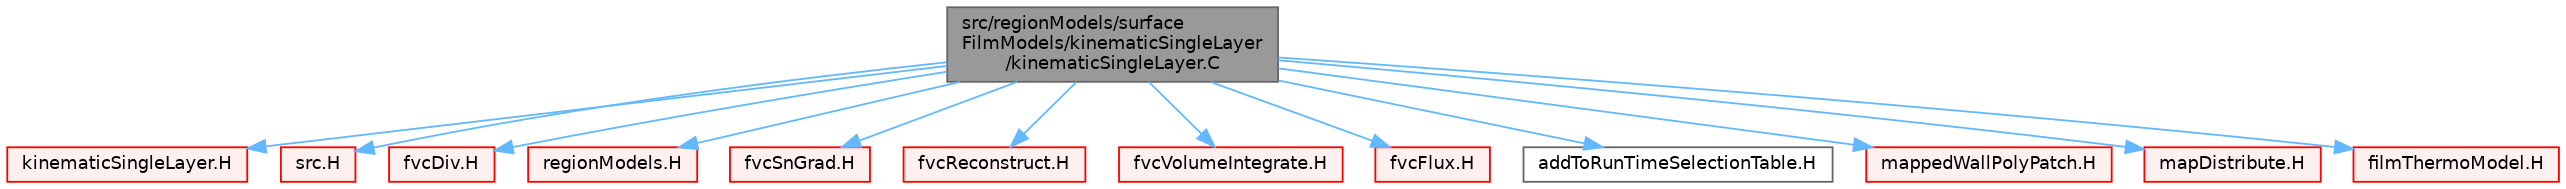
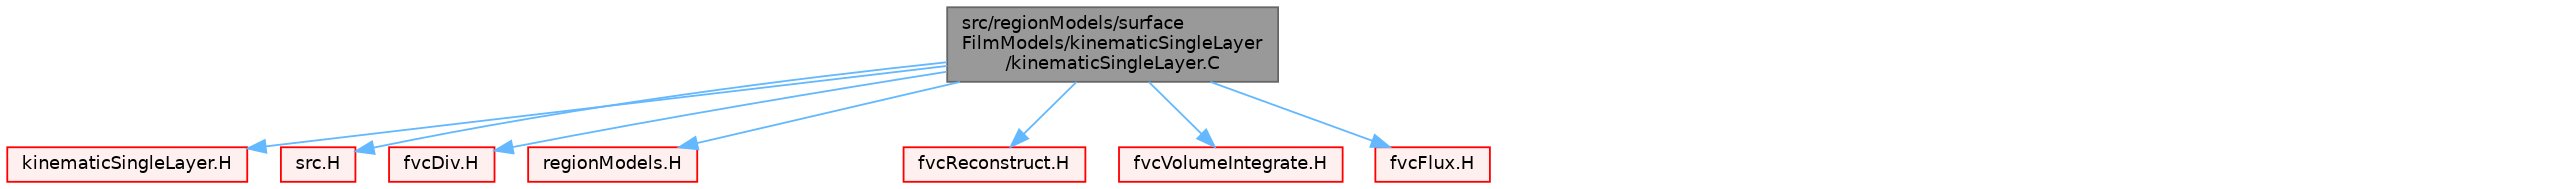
(800, 165) -> none
(1678, 165) -> none
(1989, 165) -> none
(2233, 165) -> none
(2456, 165) -> none
